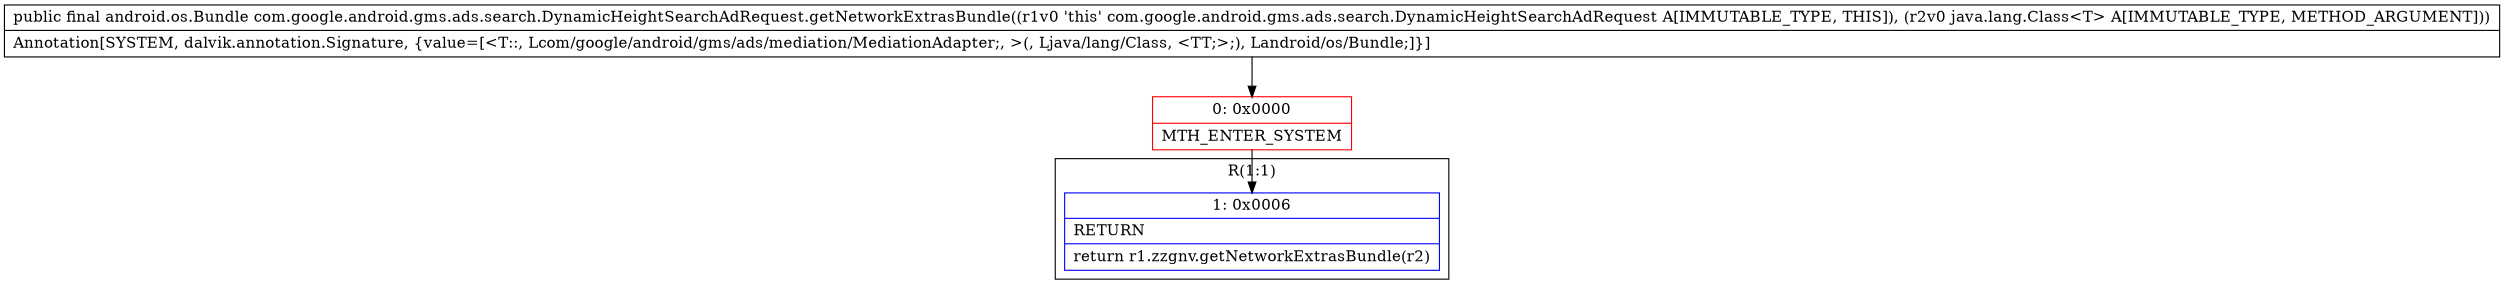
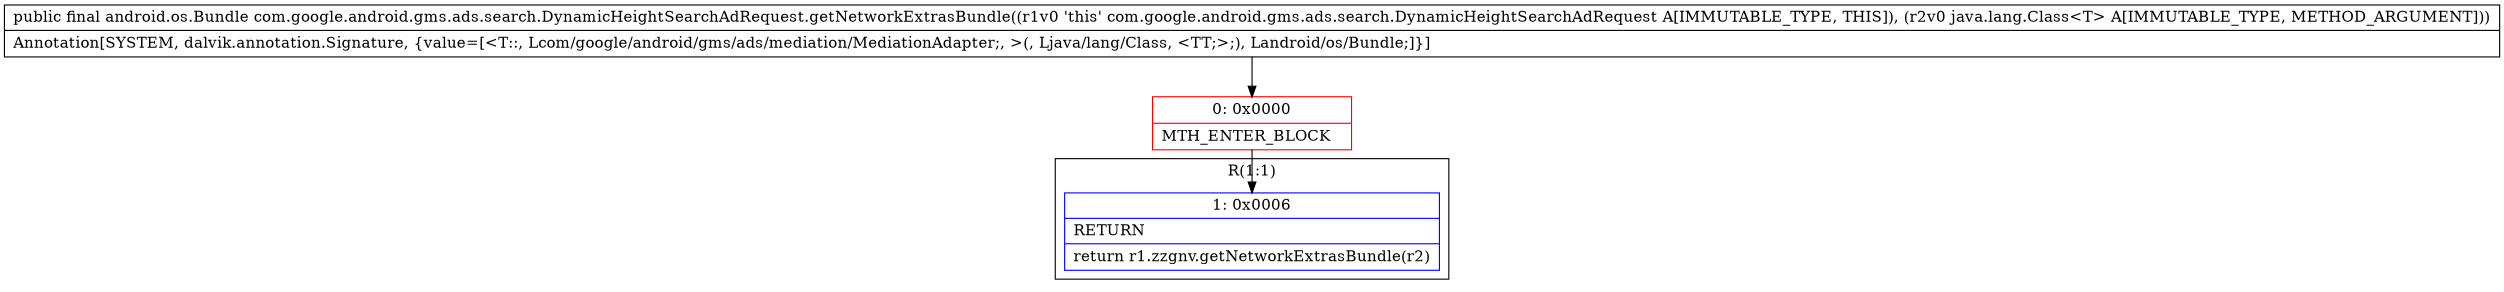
(1252, 136) -> (1247, 136)
